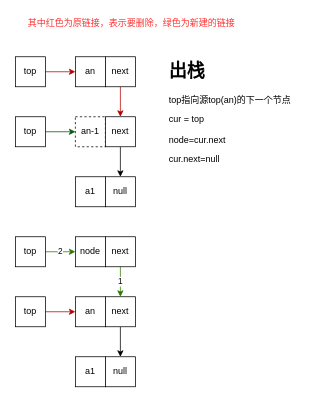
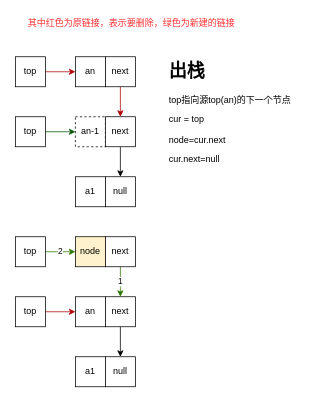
(90, 252) -> (90, 252)
